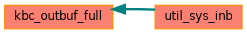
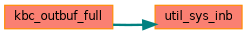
(140, 9) -> (128, 25)
